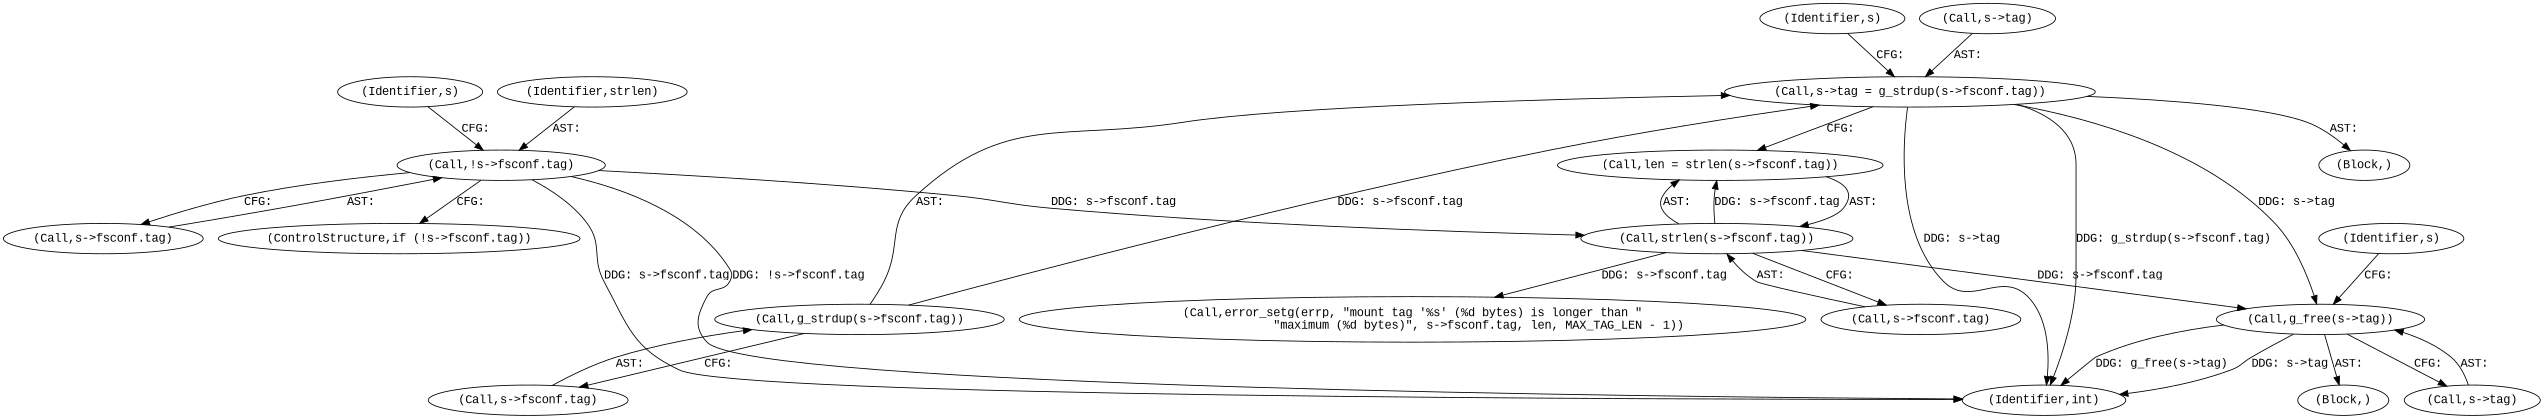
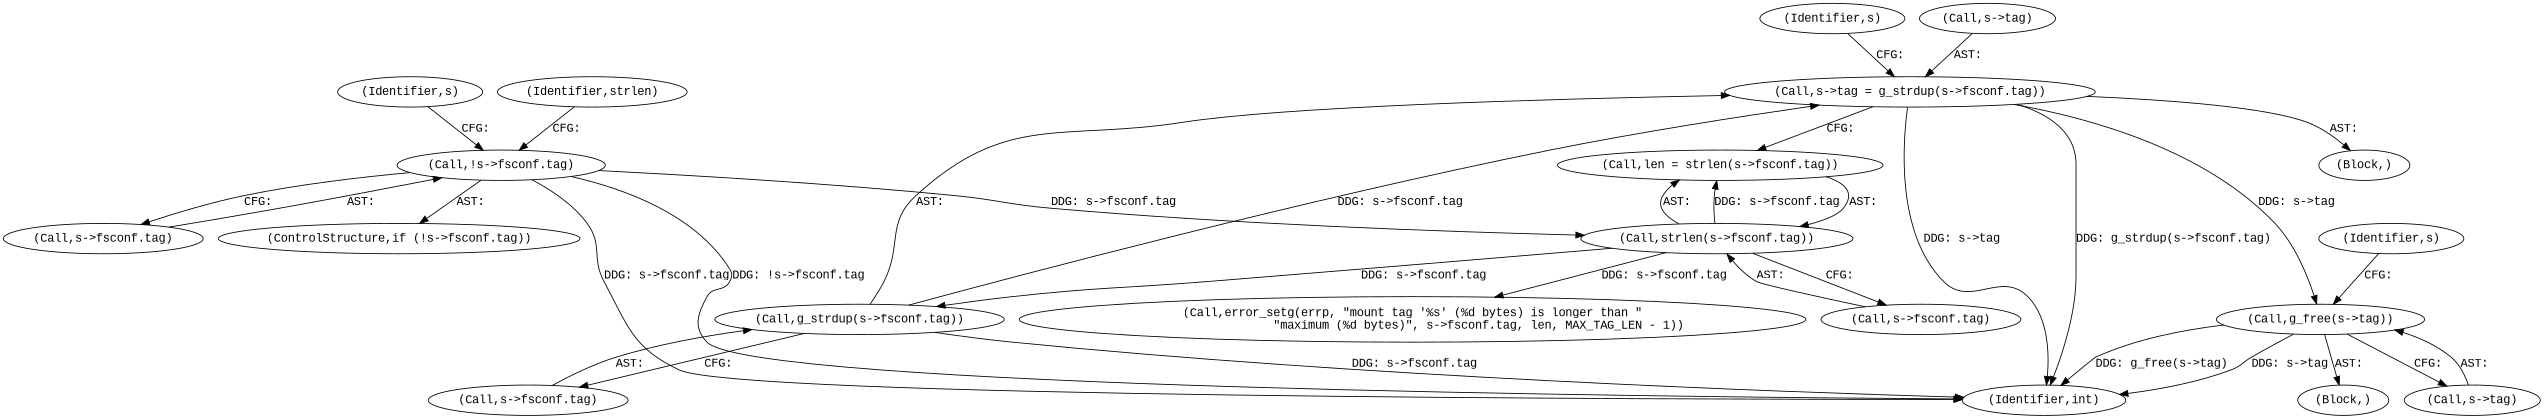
(570, 129) -> (570, 129)
(474, 202) -> (474, 202)
(2019, 279) -> (1278, 276)
none -> (1444, 375)
